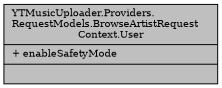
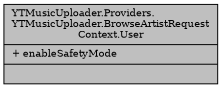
(105, 24) -> (111, 24)
